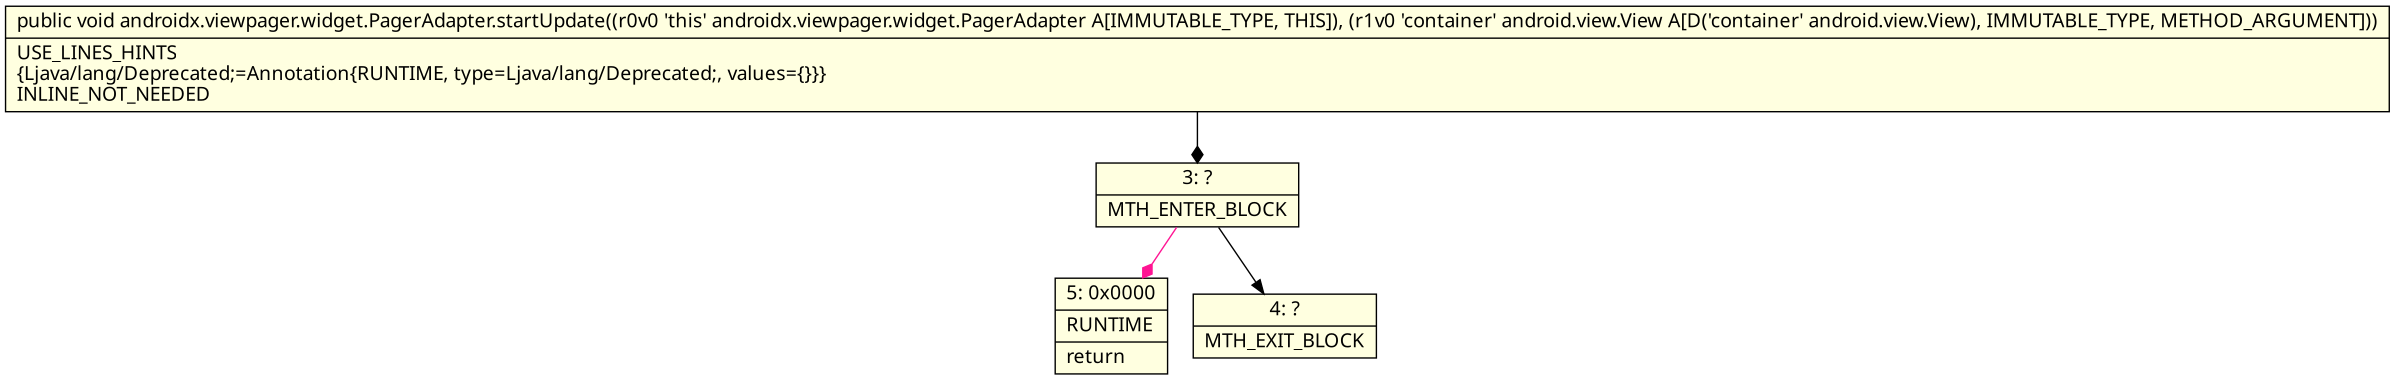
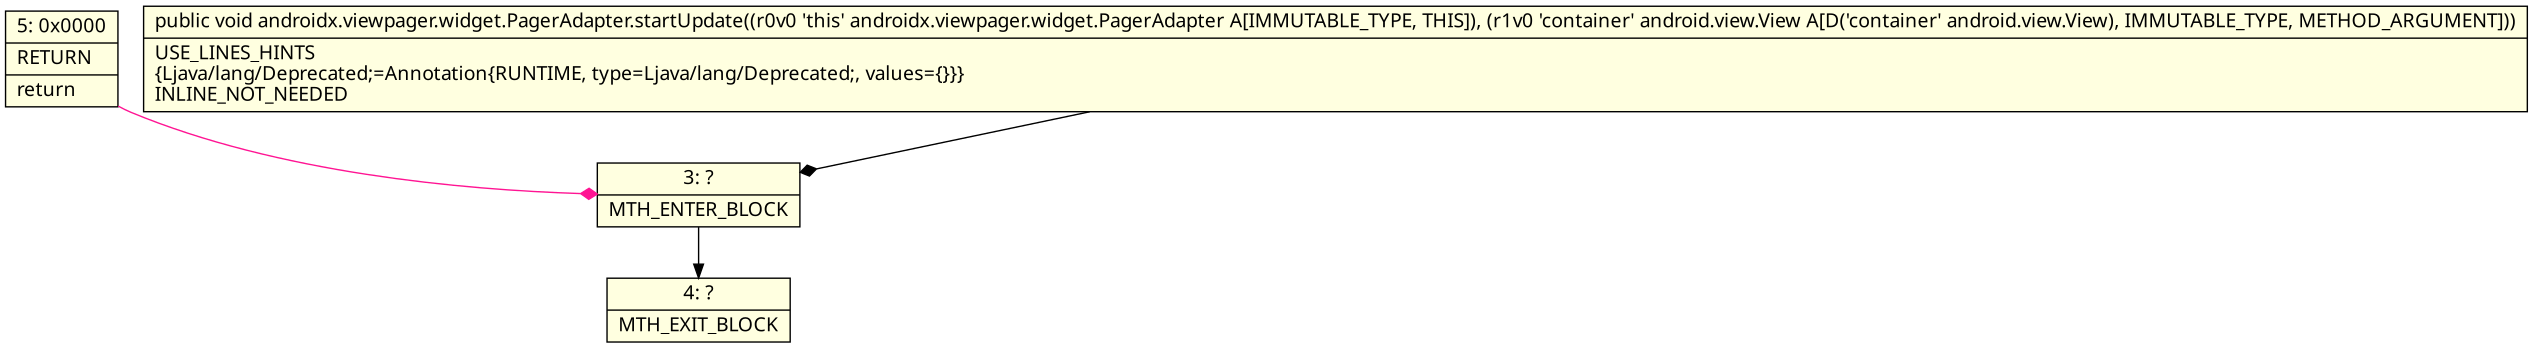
(1164, 246) -> (345, 171)
(1110, 325) -> (55, 58)
